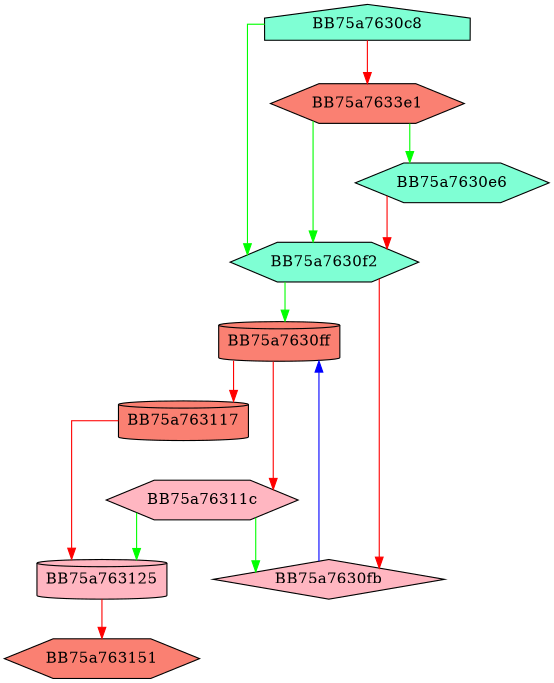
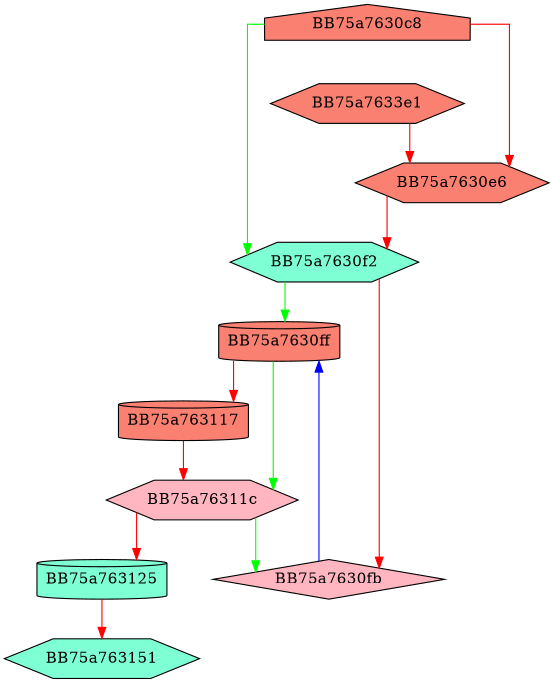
(367, 24) -> (367, 24)
(367, 56) -> (509, 70)
(410, 138) -> (410, 138)
(313, 176) -> none
(452, 183) -> (452, 183)
(273, 420) -> (273, 420)
(72, 461) -> (183, 455)
(137, 531) -> (137, 531)
(102, 579) -> (102, 579)
(102, 659) -> (102, 659)
